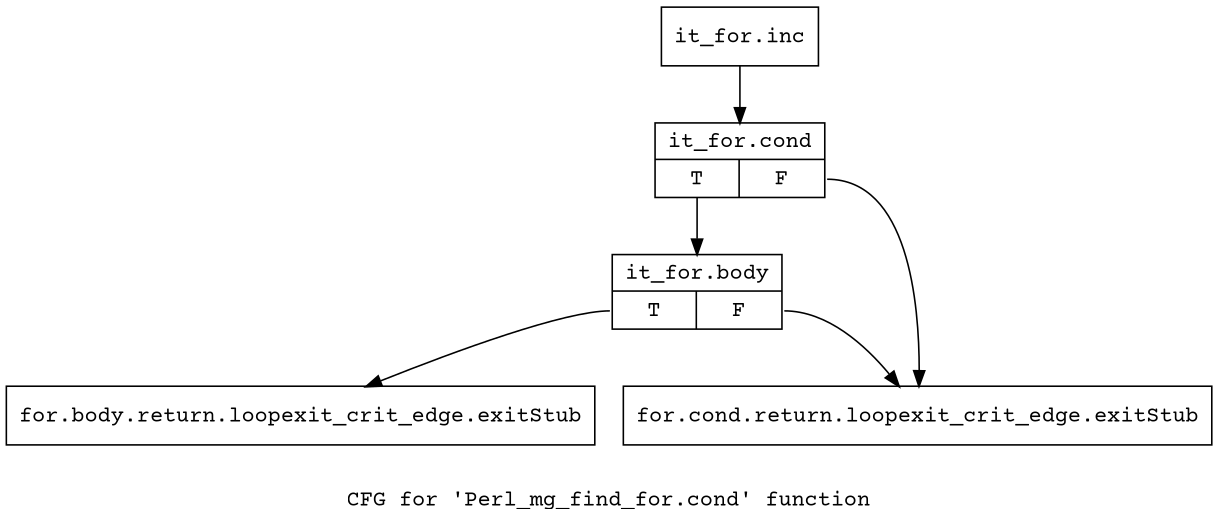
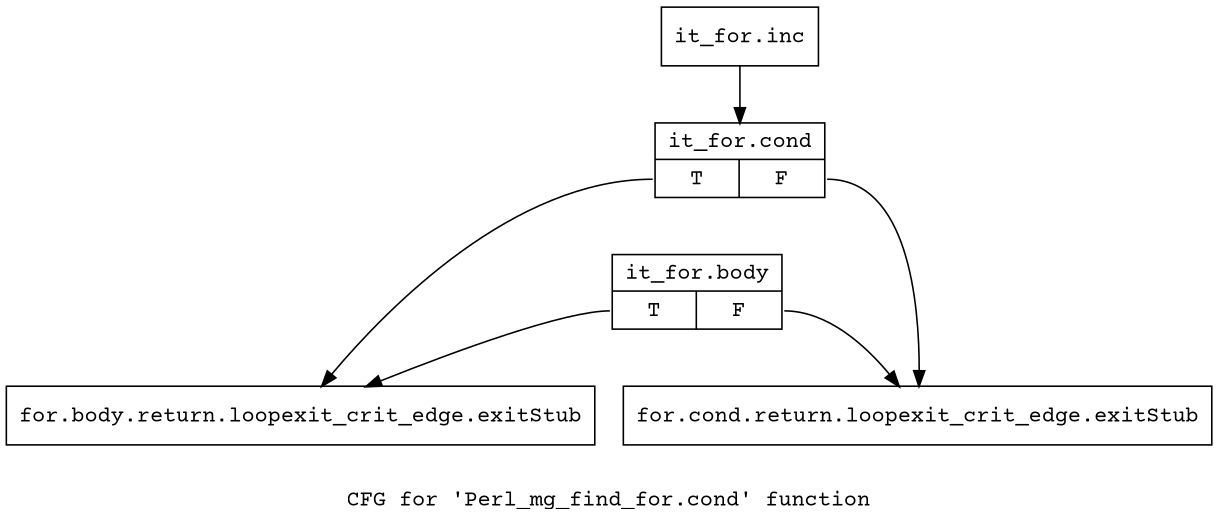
(697, 218) -> (474, 244)
